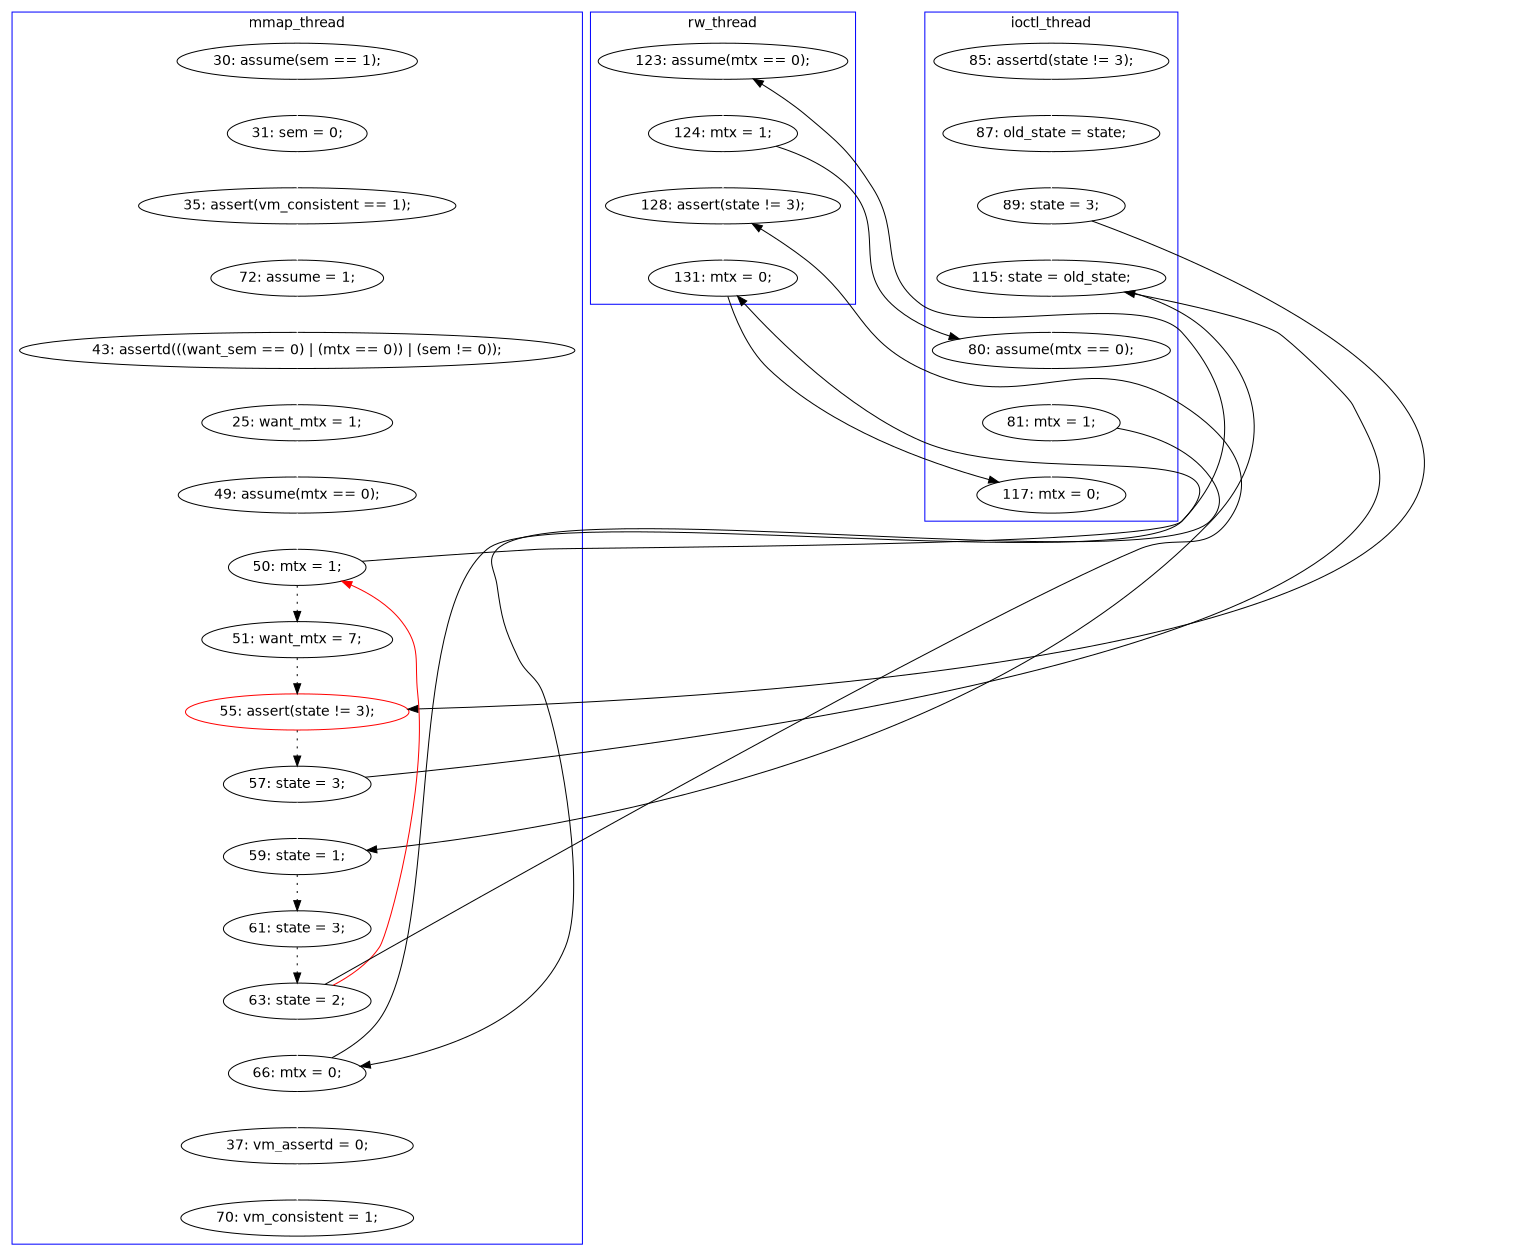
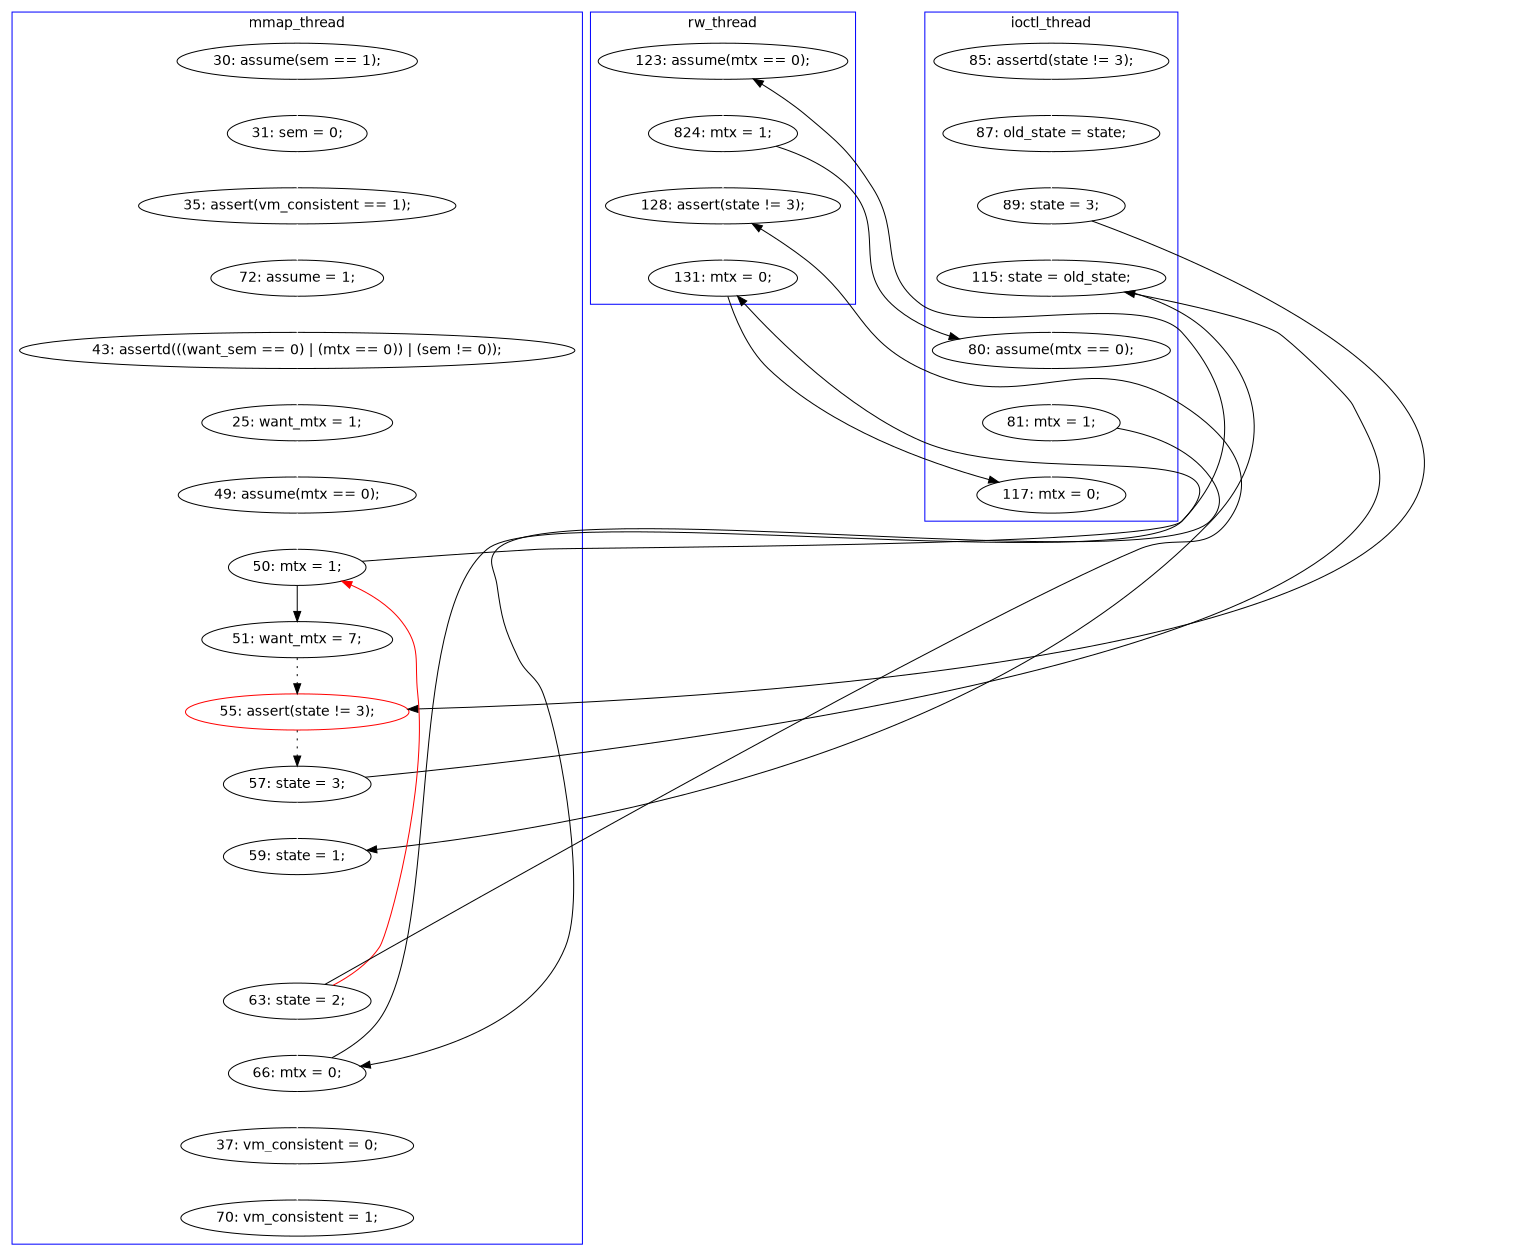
(723, 134) -> (723, 134)
(297, 599) -> (297, 599)
(297, 929) -> none
(297, 1146) -> (297, 1146)
